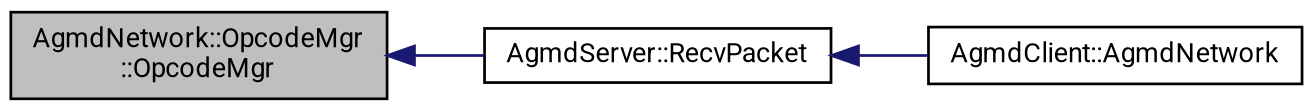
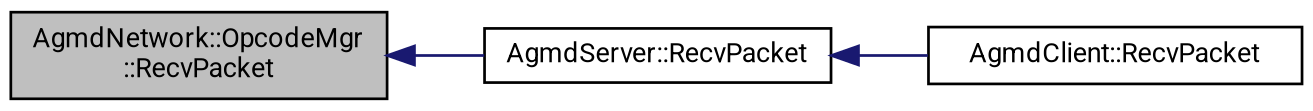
(199, 55) -> (199, 55)
(1115, 55) -> (1115, 55)
